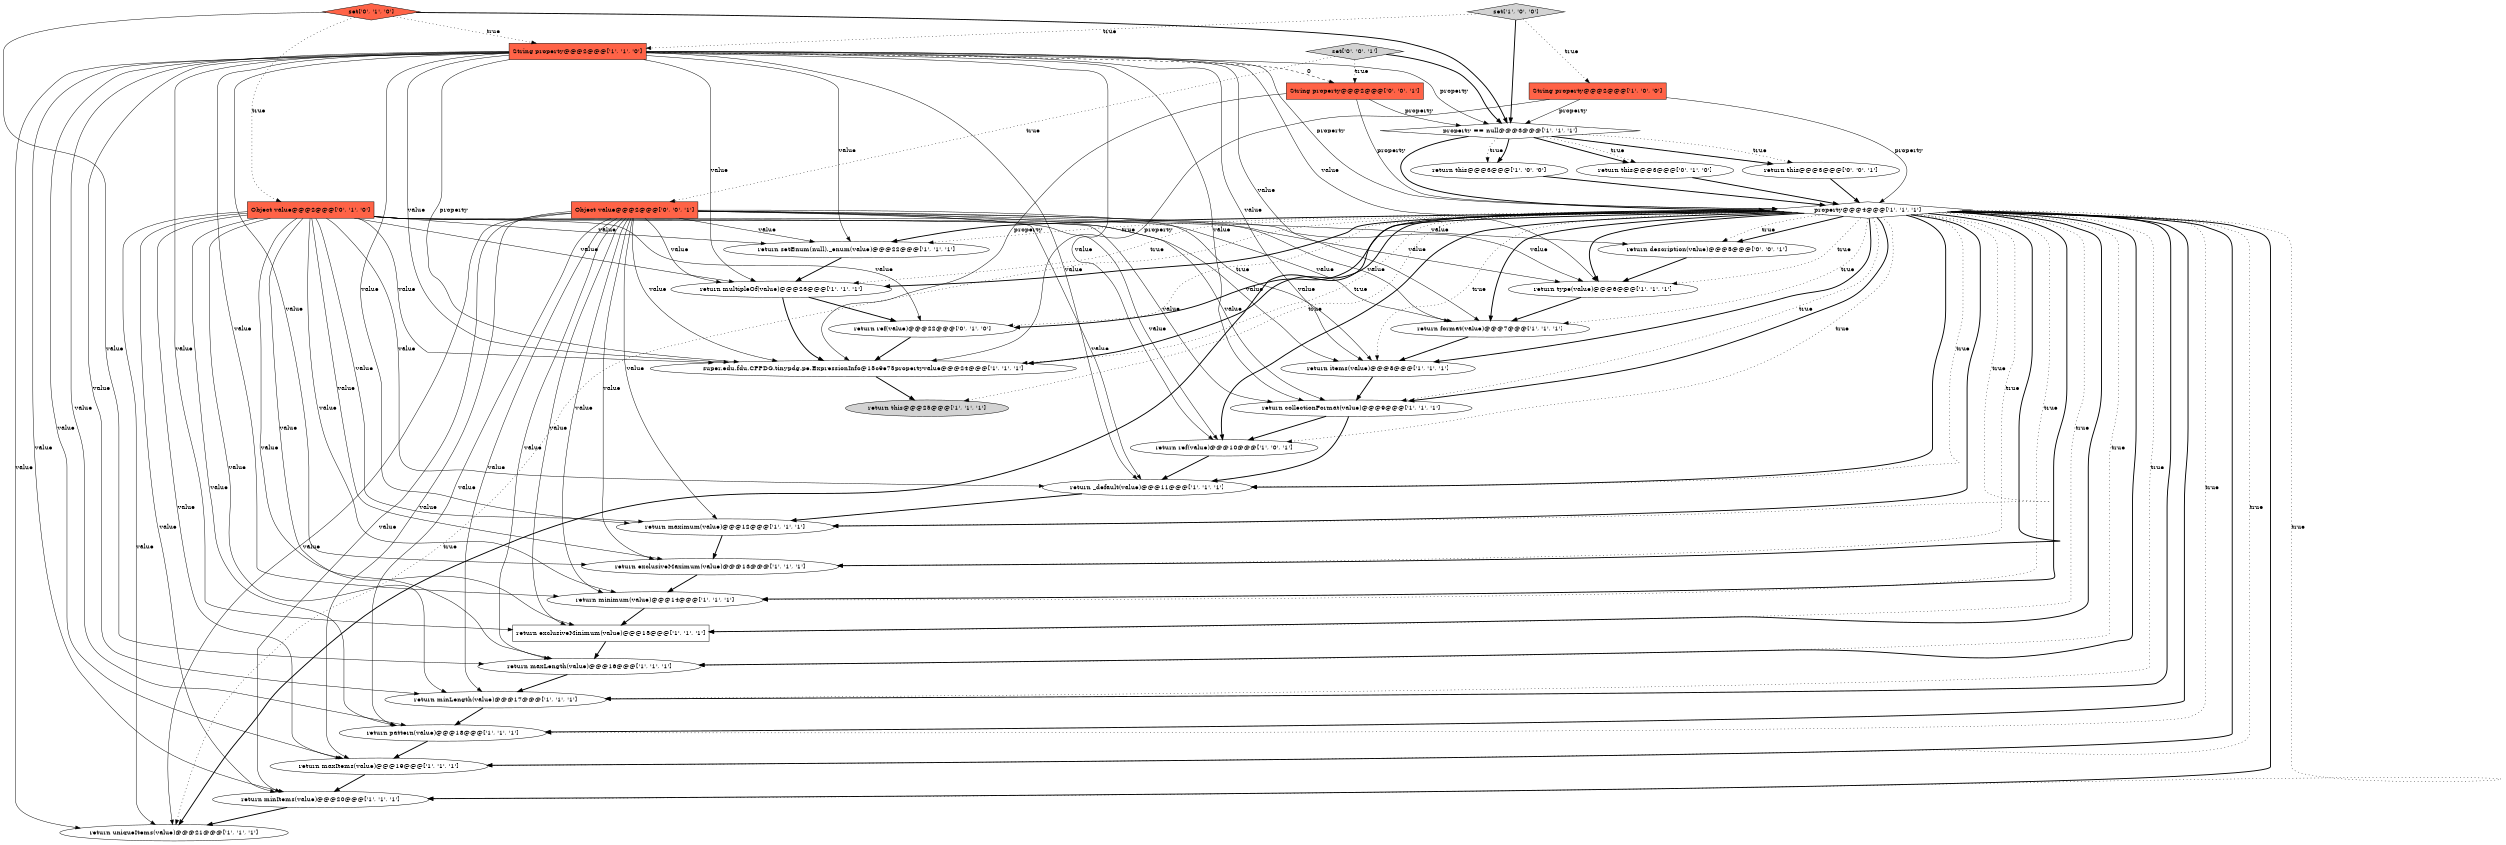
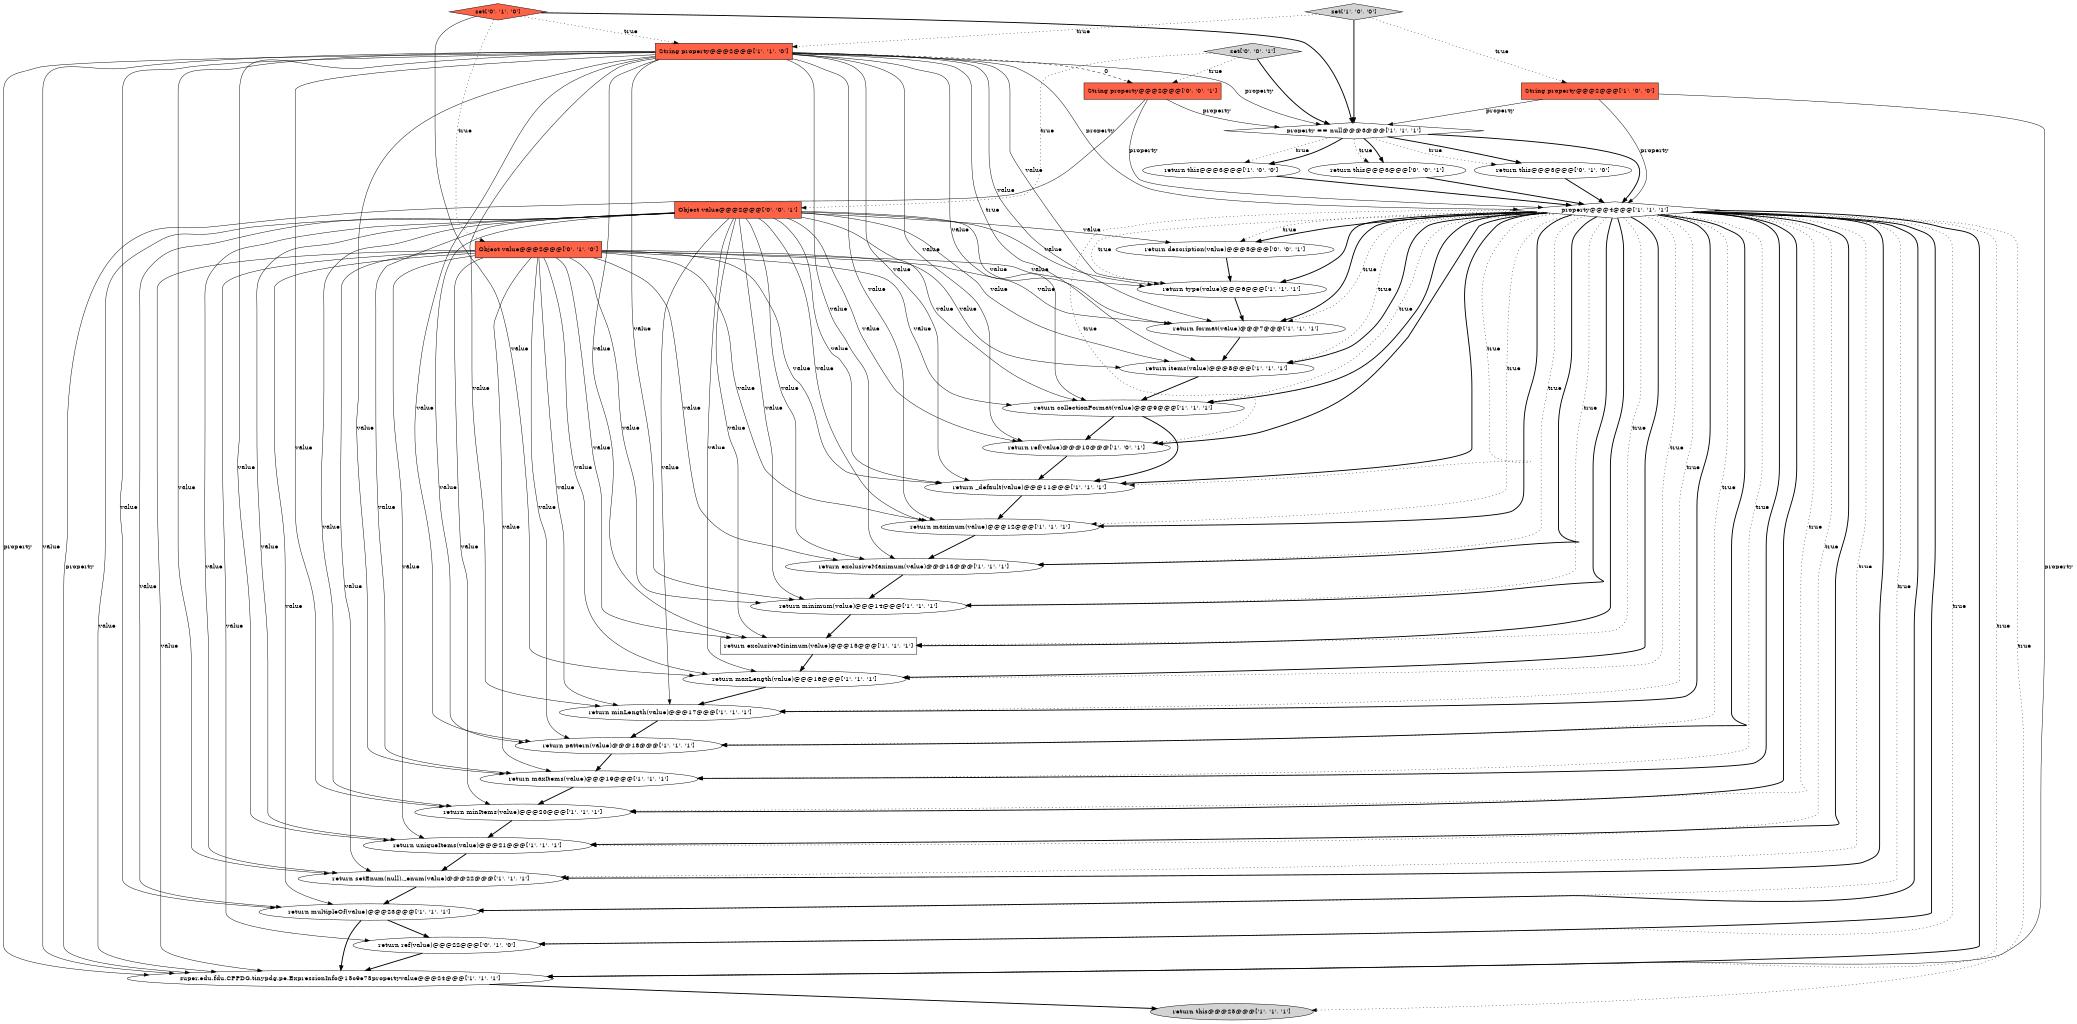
(1253, 210) -> (993, 210)
none -> (456, 861)
